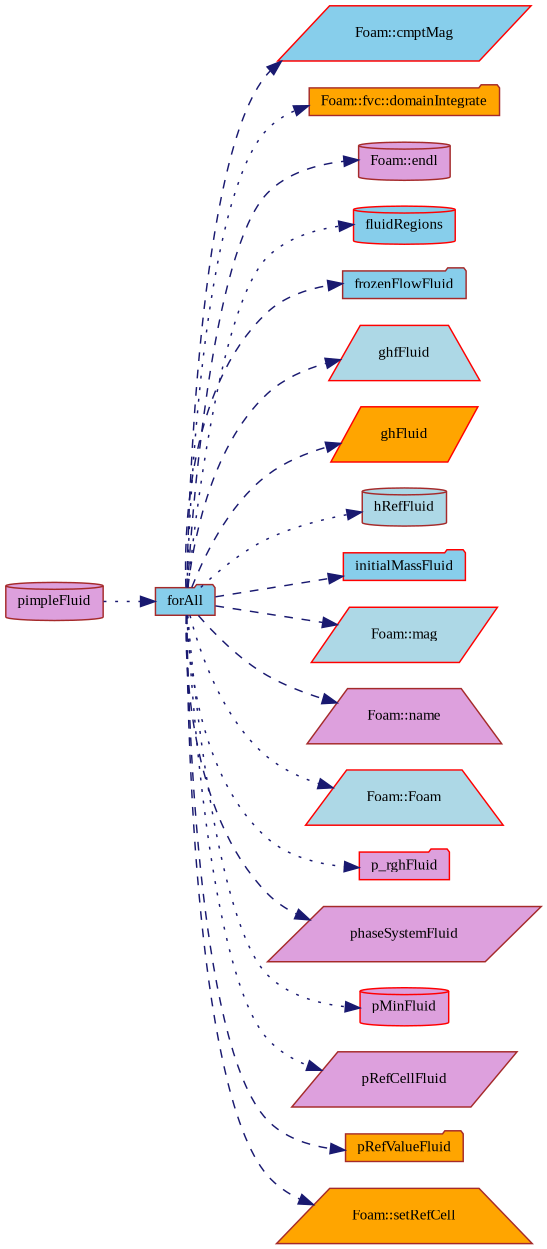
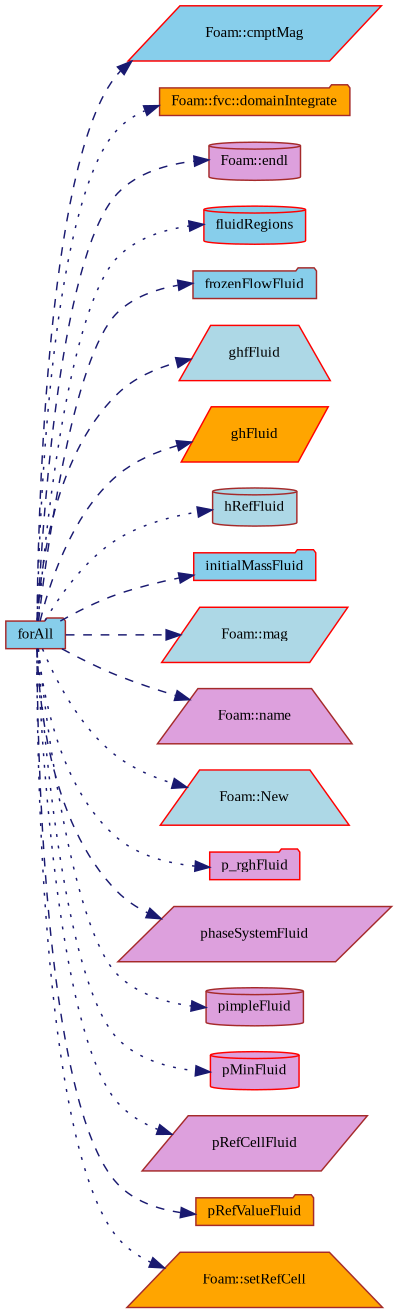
(122, 601) -> (71, 856)
(404, 798) -> (255, 798)
(217, 1027) -> (68, 1096)
